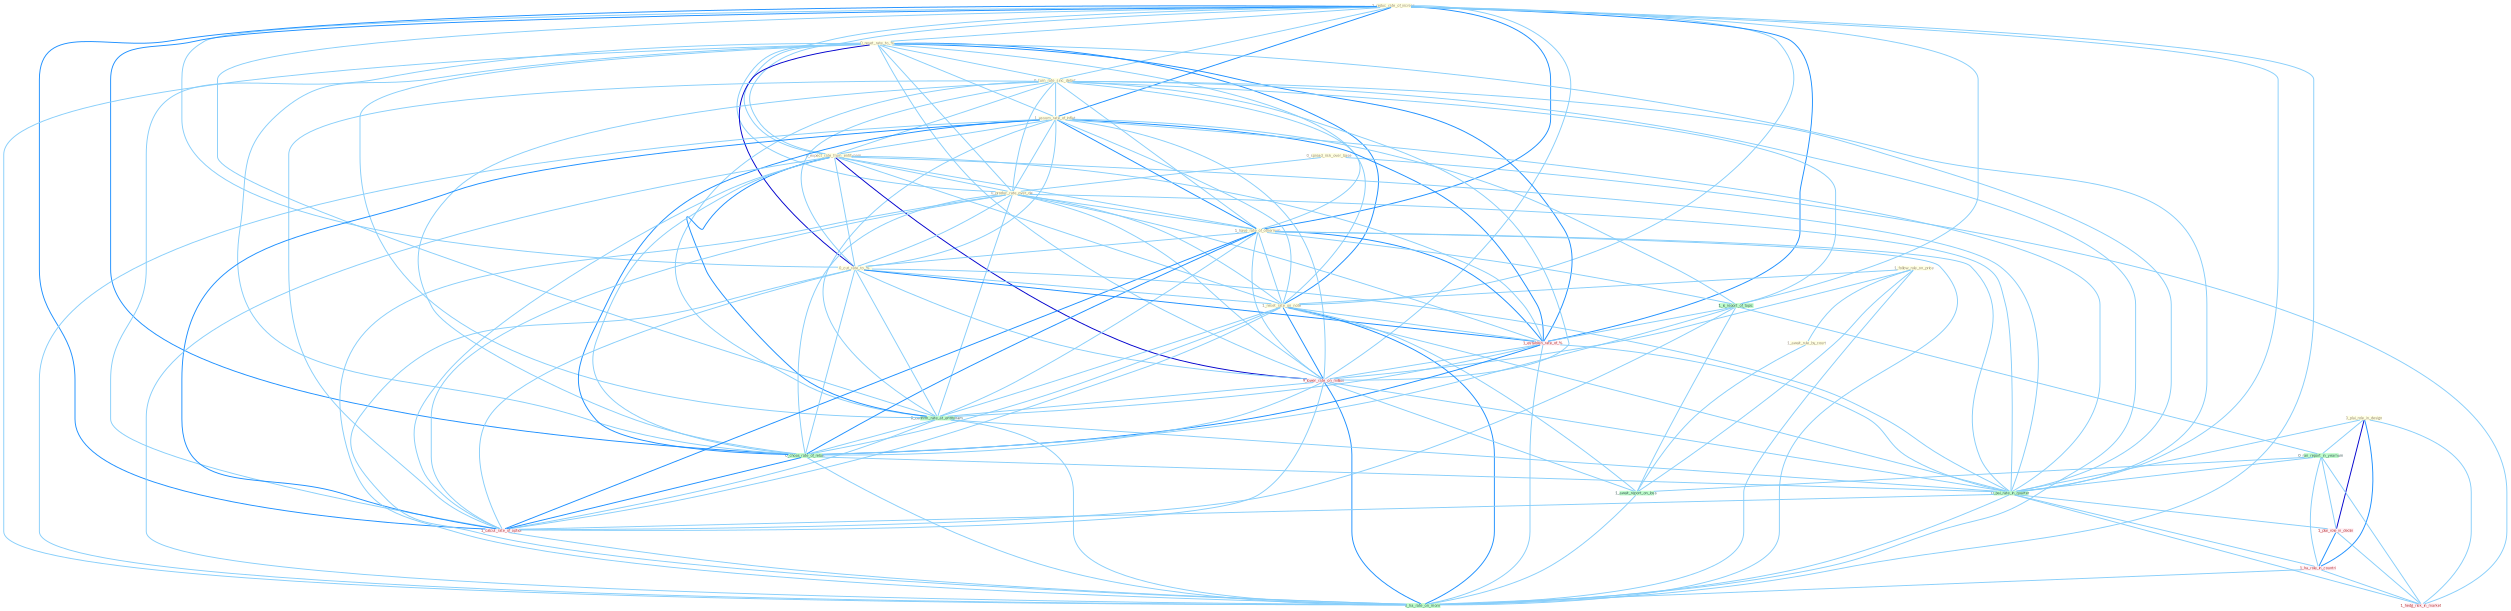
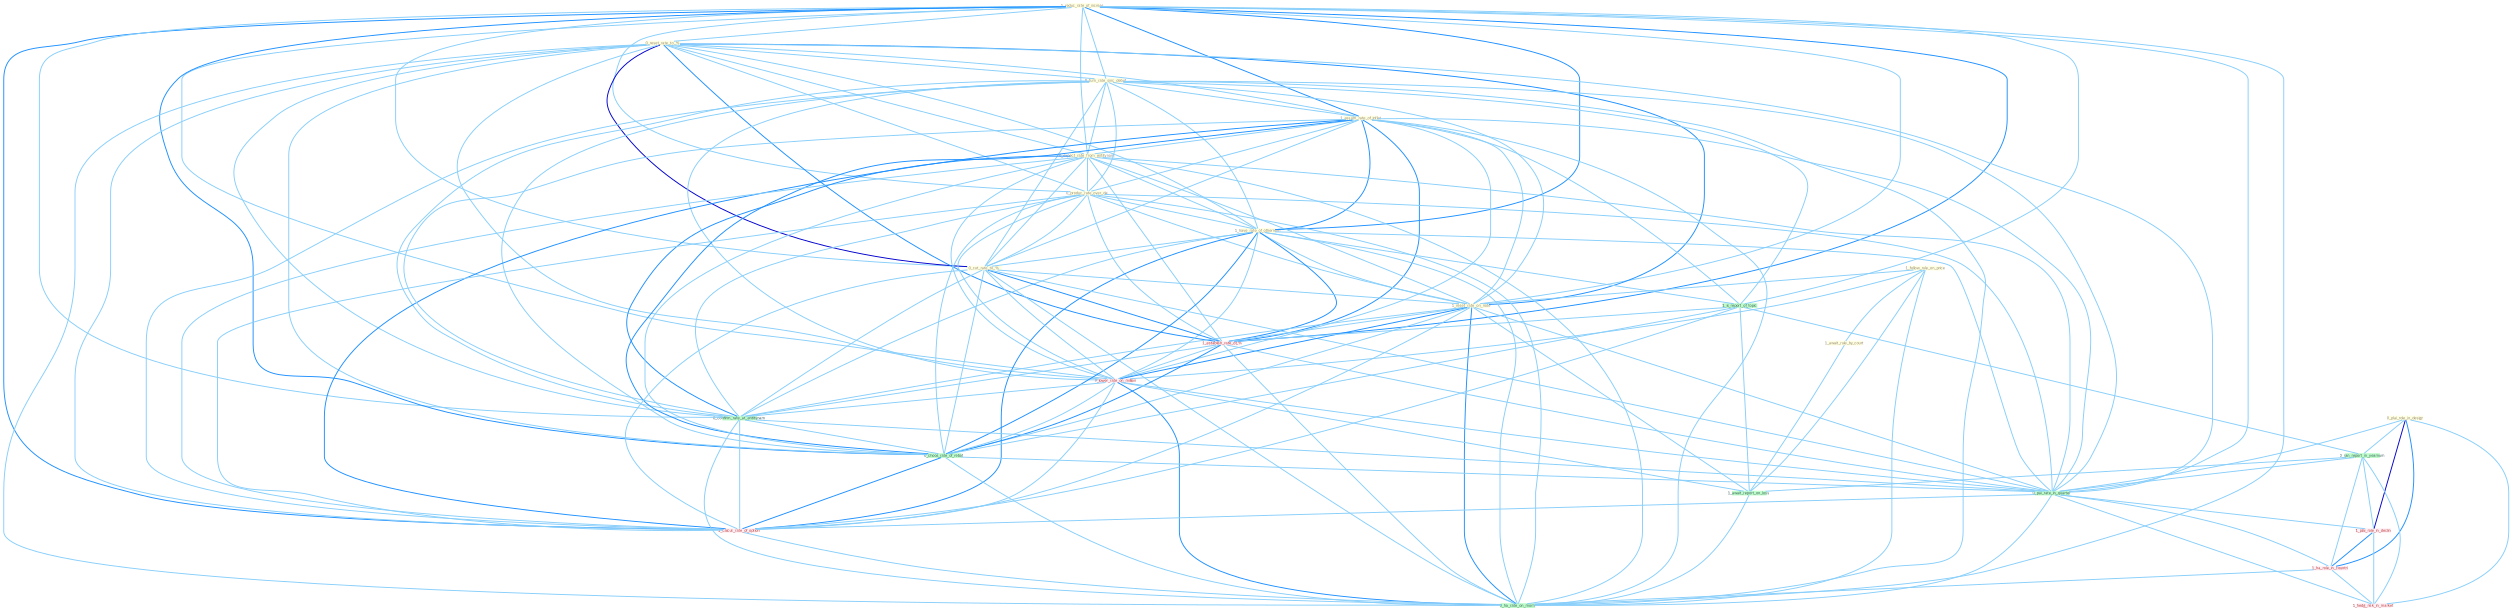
(1329, 156) -> none
(1042, 302) -> (953, 256)
